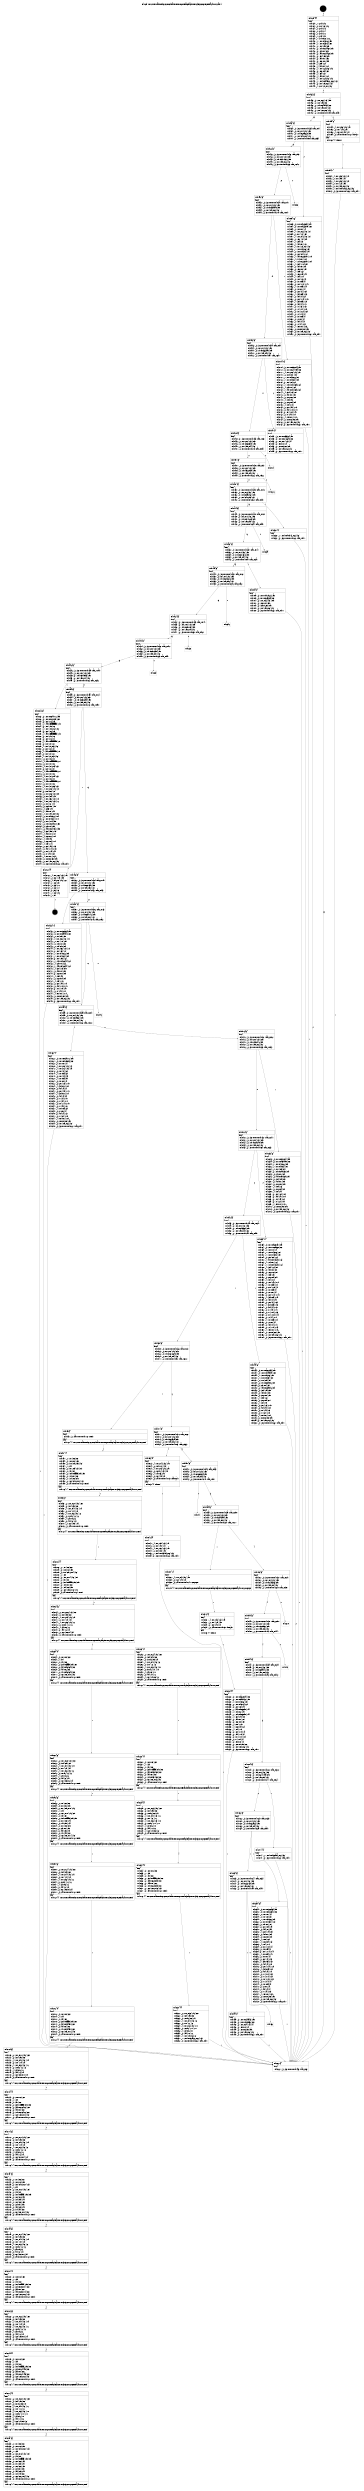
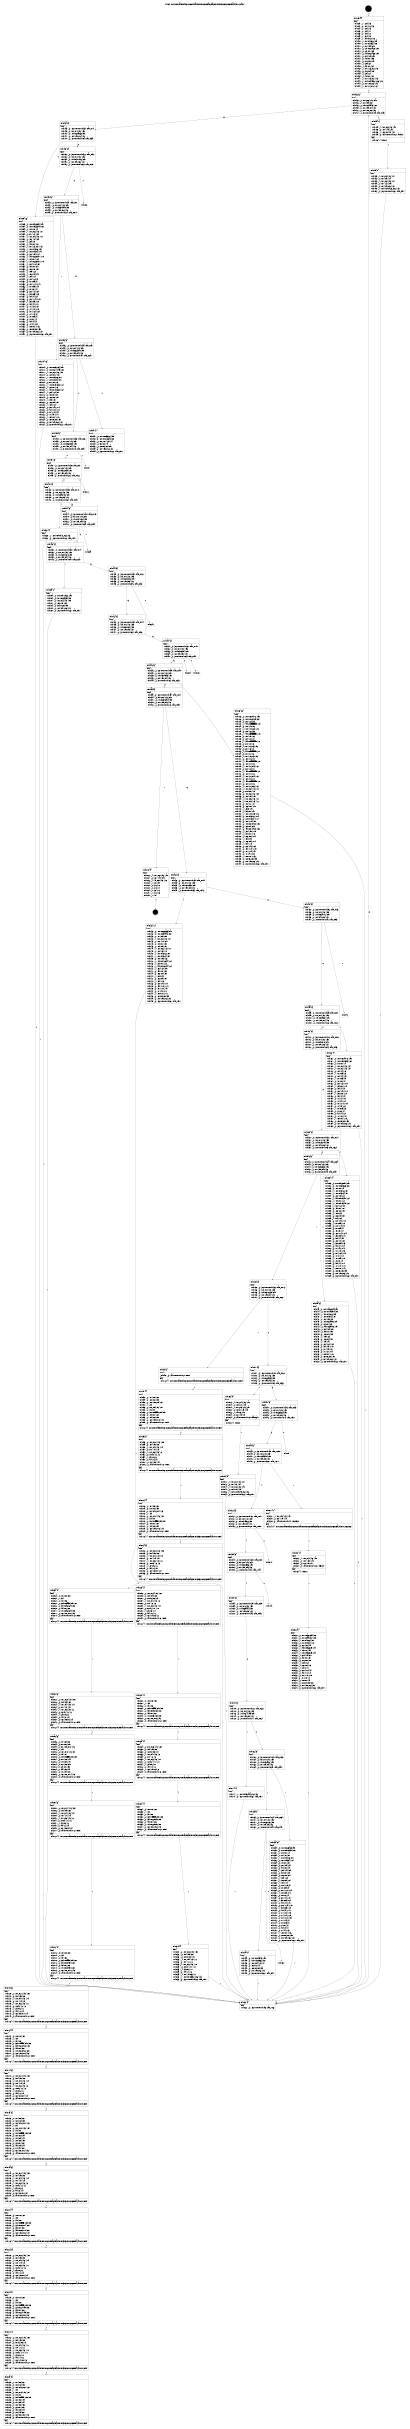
(188, 640) -> (193, 664)
(282, 1183) -> none
